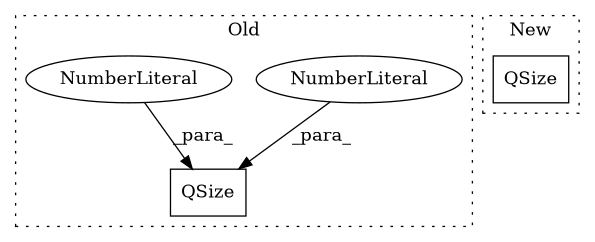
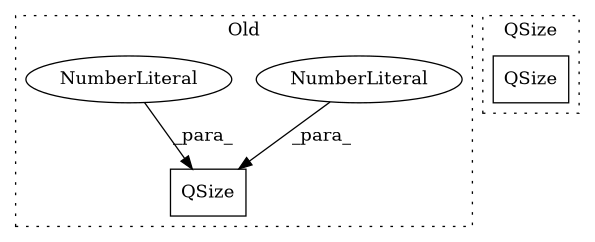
(531, 31) -> (531, 31)
